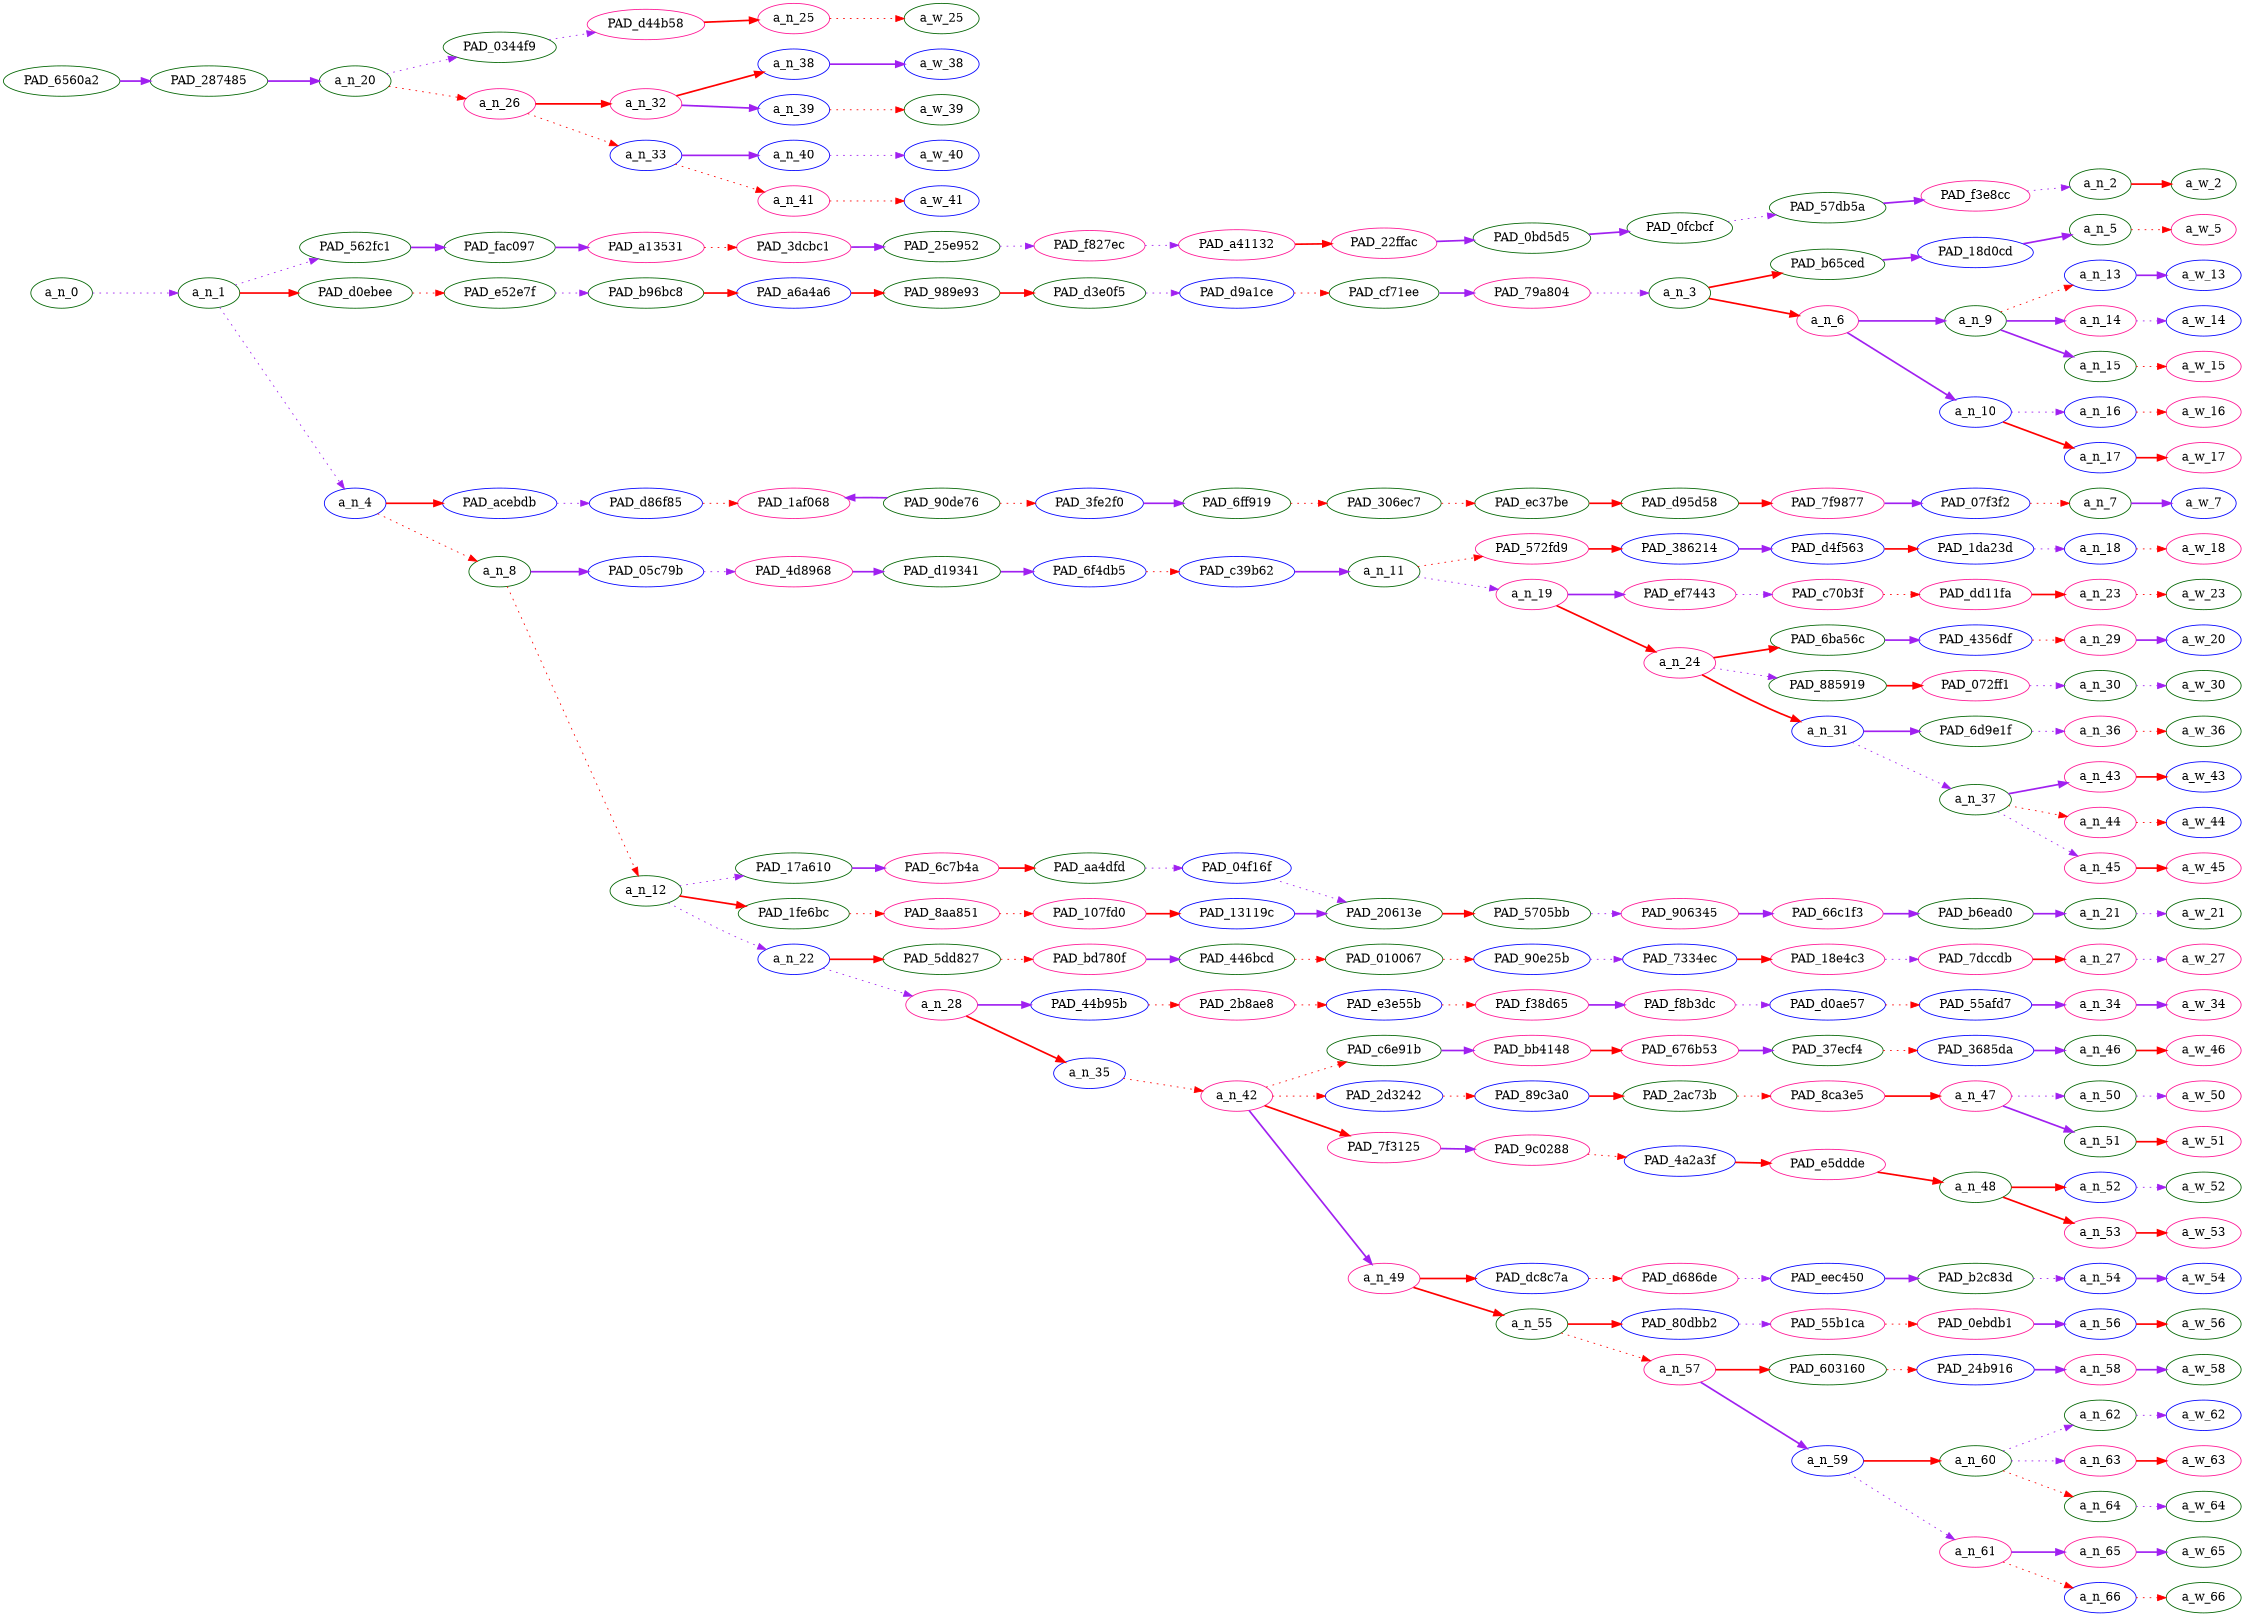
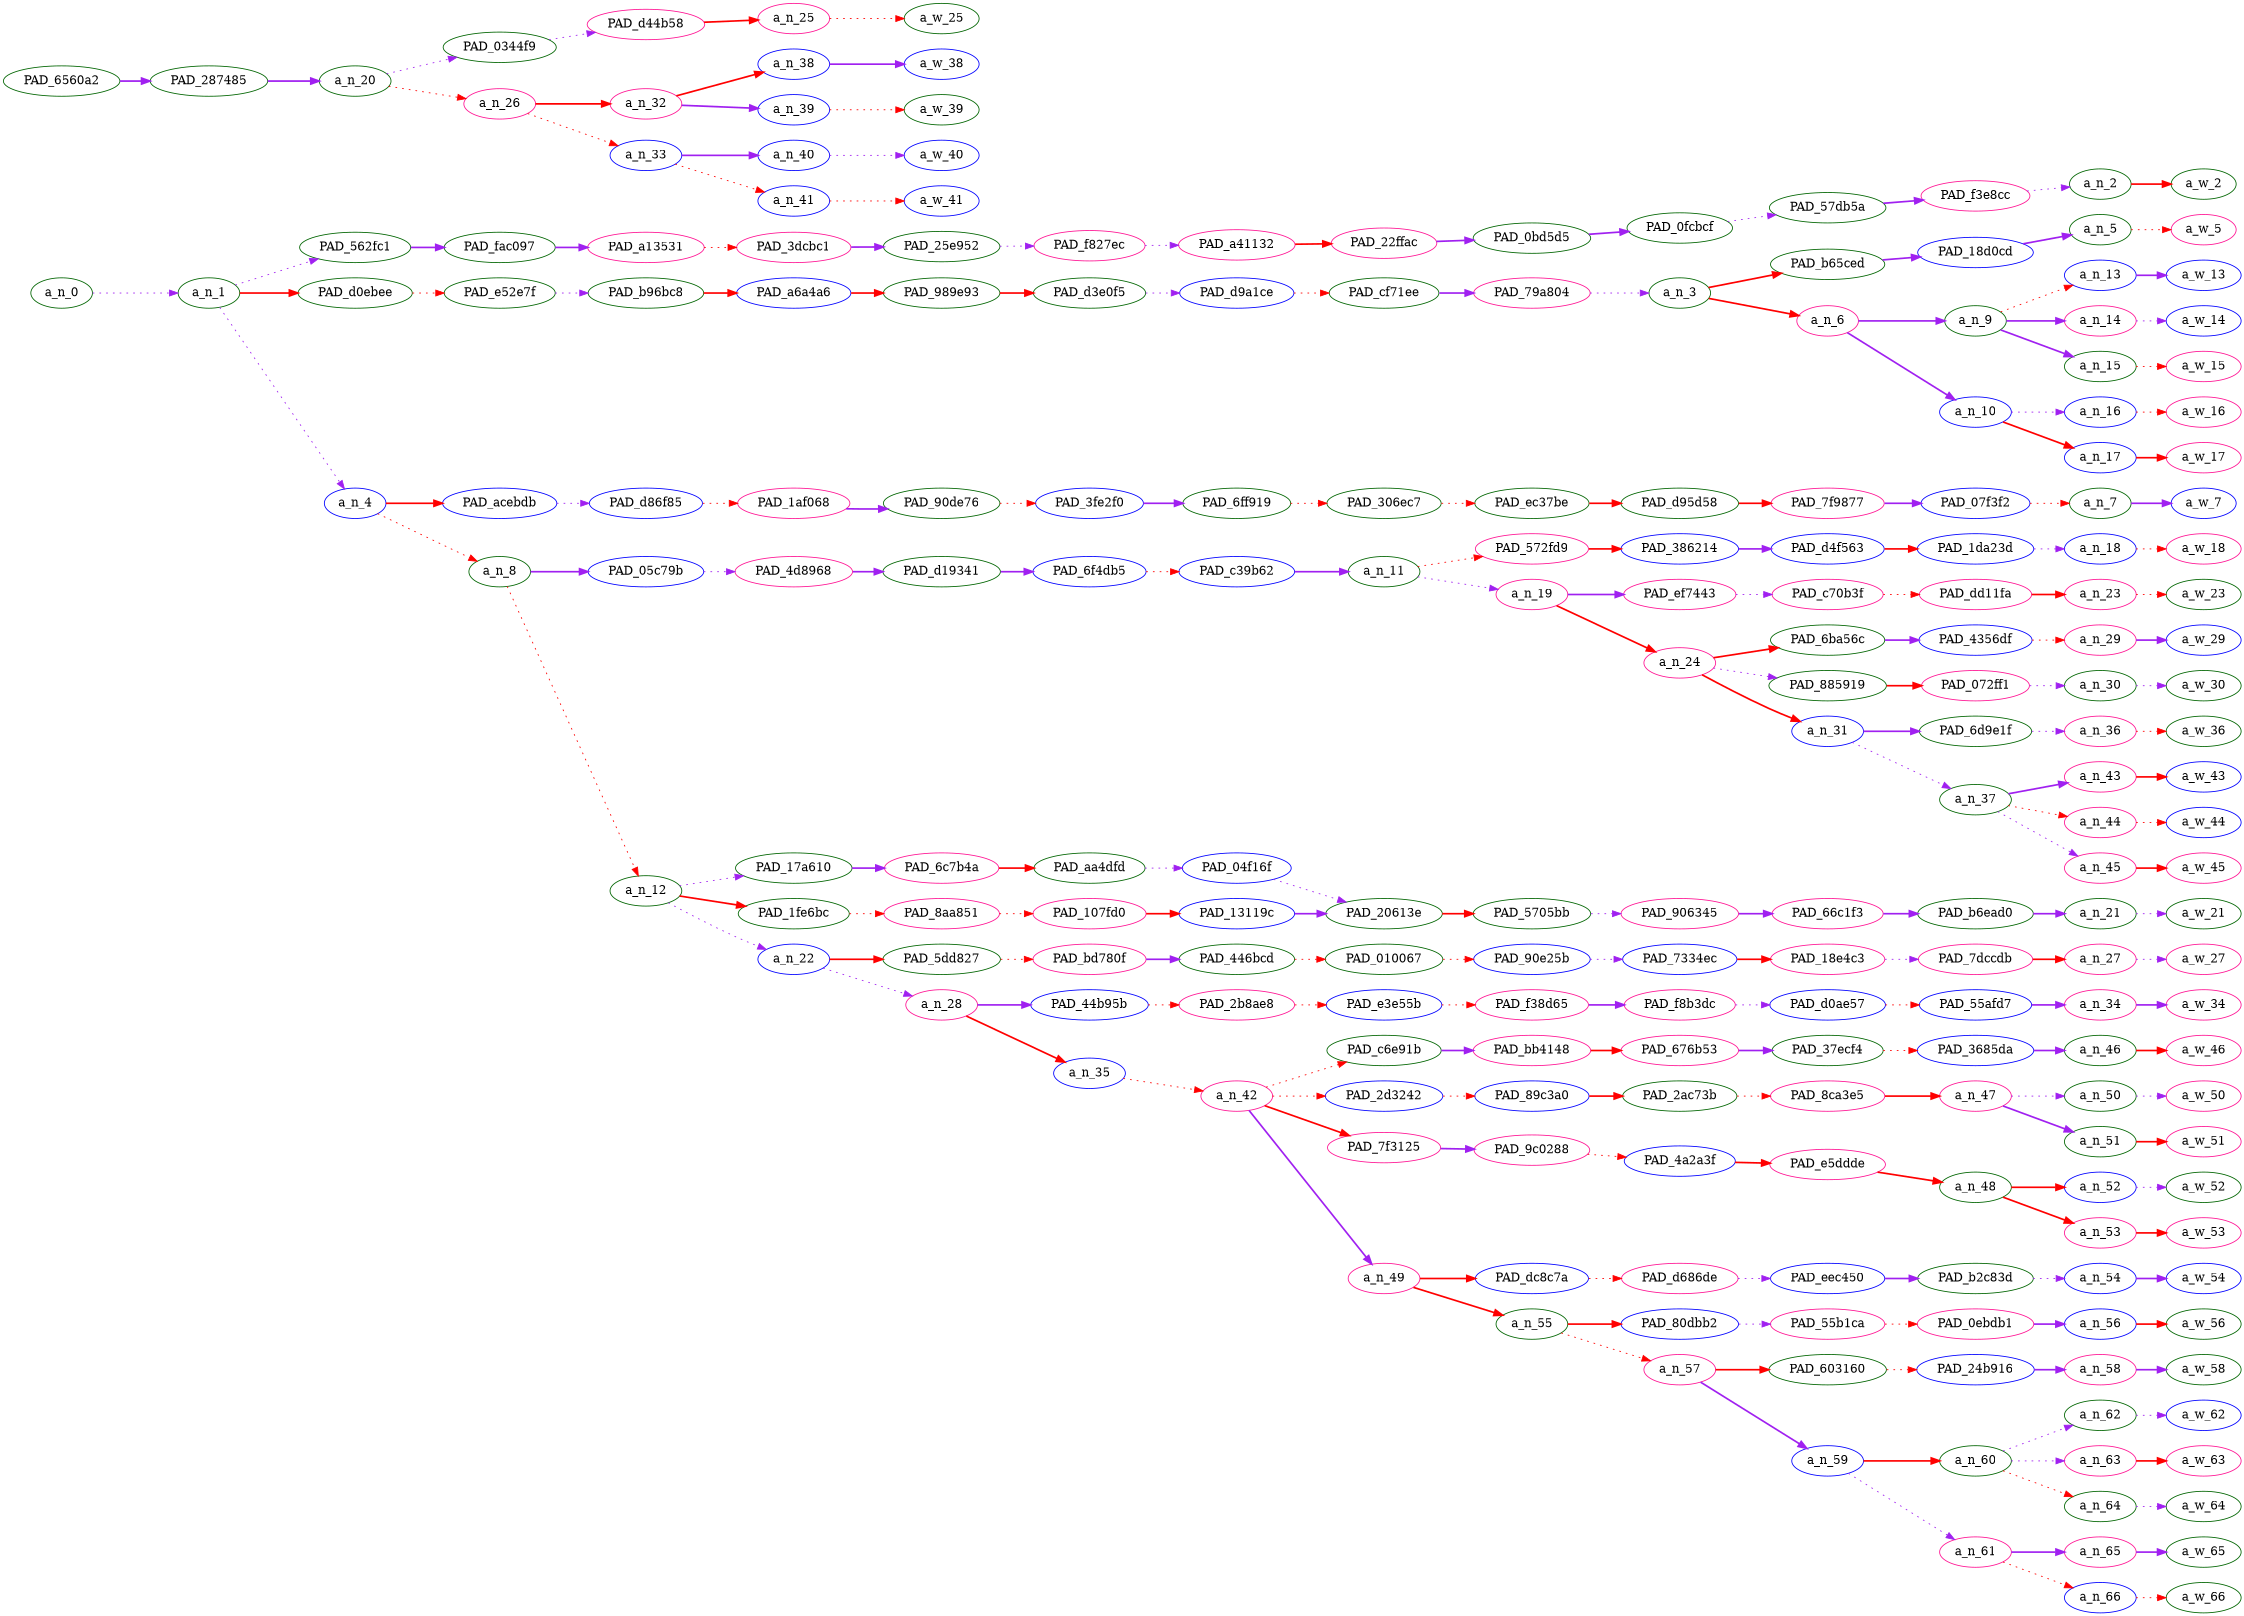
(794, 201) -> (794, 201)
(871, 498) -> (862, 509)
(2204, 640) -> (2204, 640)
